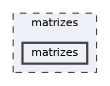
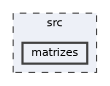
(55, 24) -> (55, 24)
